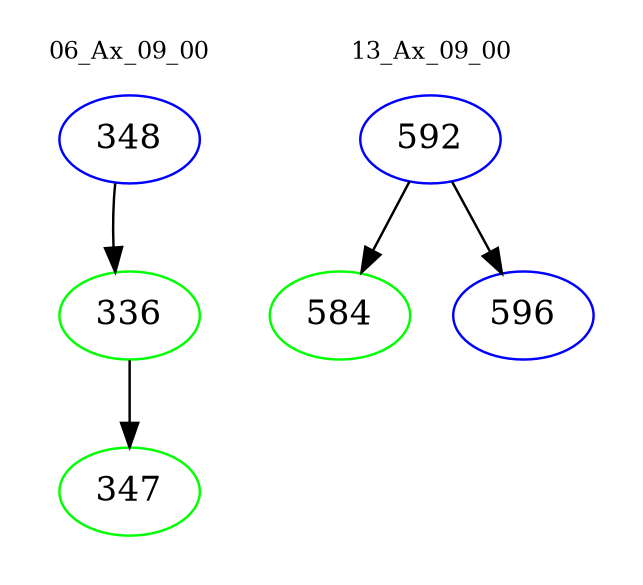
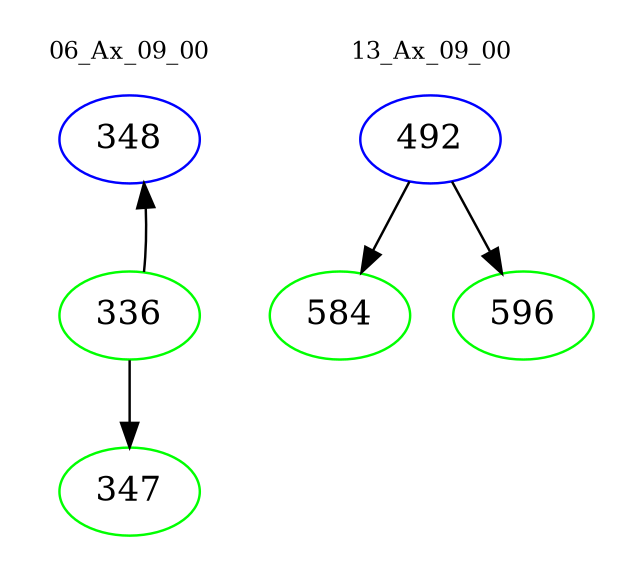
(430, 139) -> (430, 139)
(113, 215) -> (146, 240)
(523, 316) -> (523, 316)
